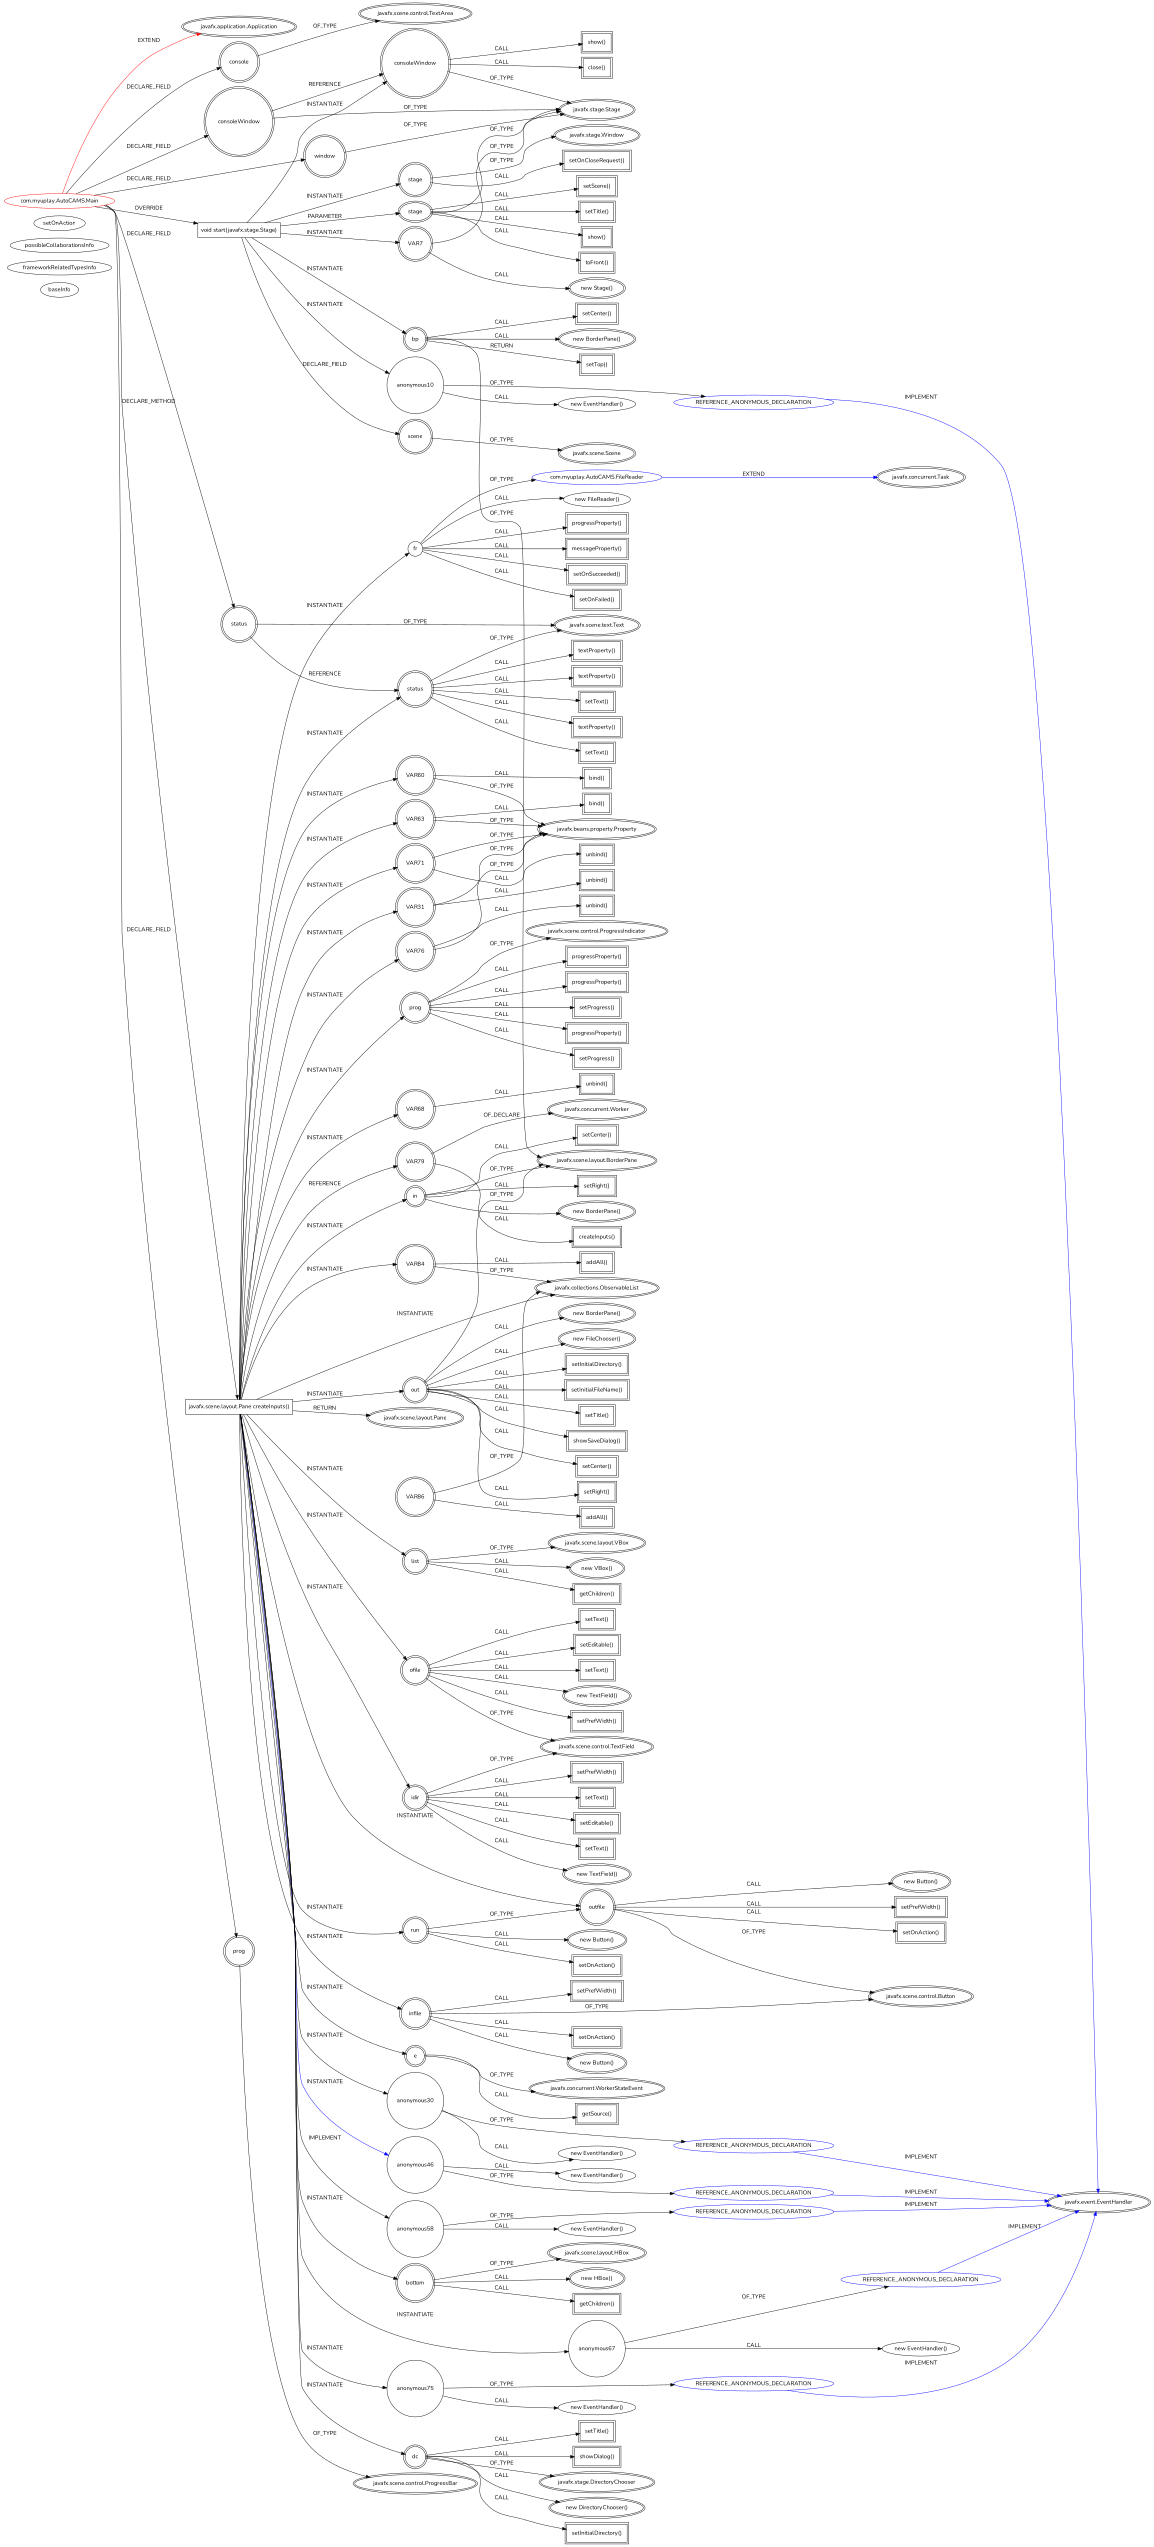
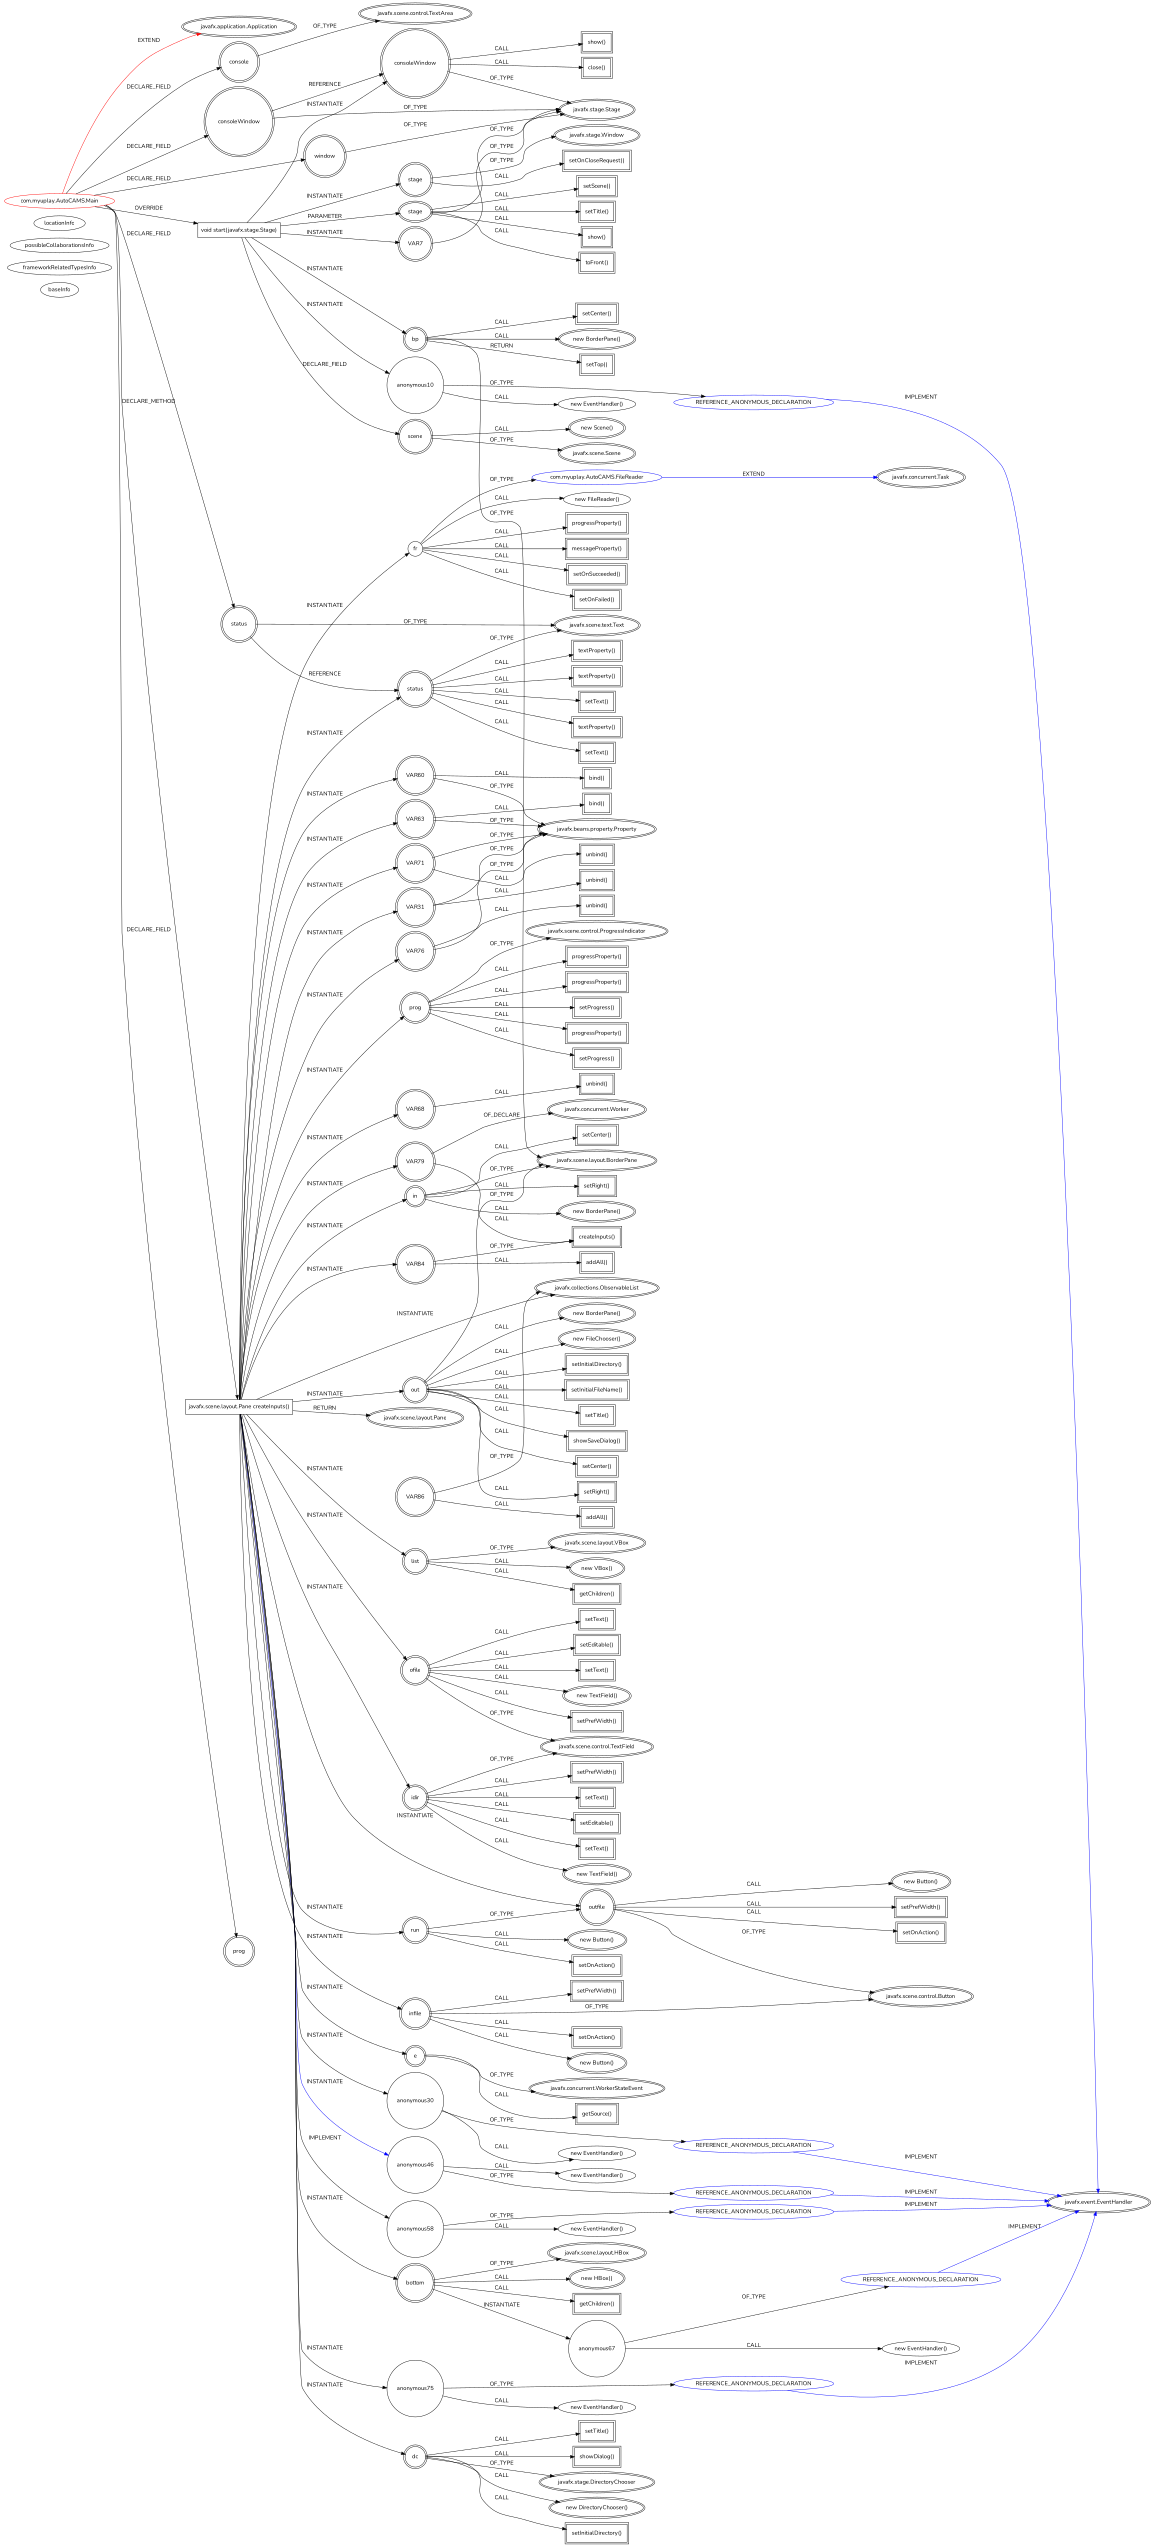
(60, 223) -> (60, 223)
(597, 288) -> none
none -> (597, 428)
(325, 1184) -> (325, 1184)
(490, 1274) -> (501, 1251)
(300, 2239) -> (499, 2313)
(415, 2484) -> none
